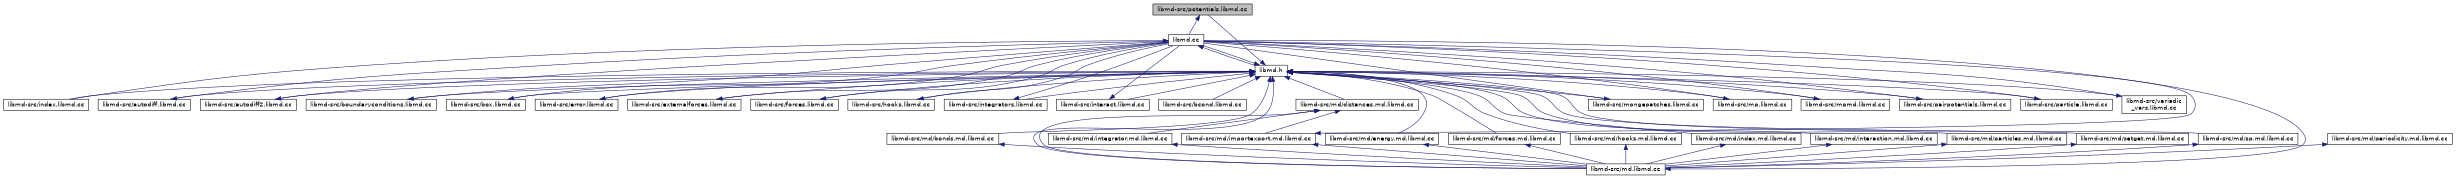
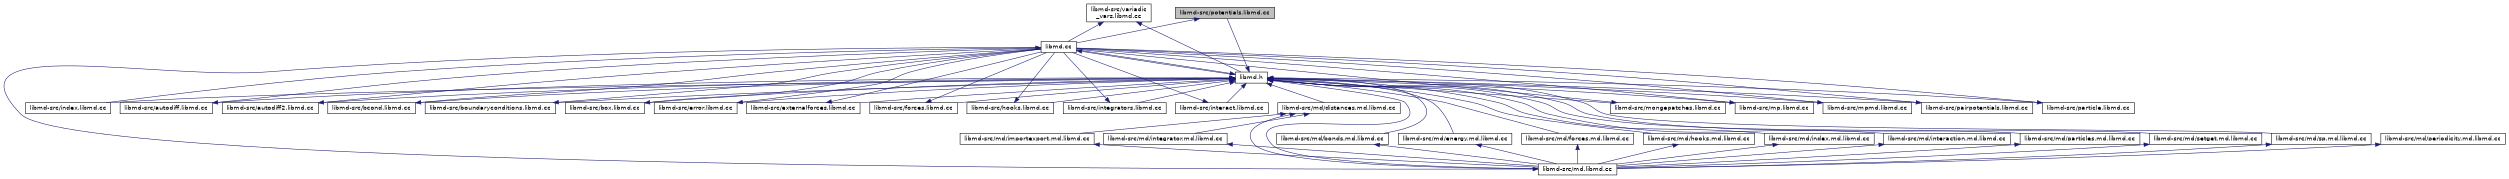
(1666, 75) -> (1191, 48)
(2167, 117) -> (731, 77)
